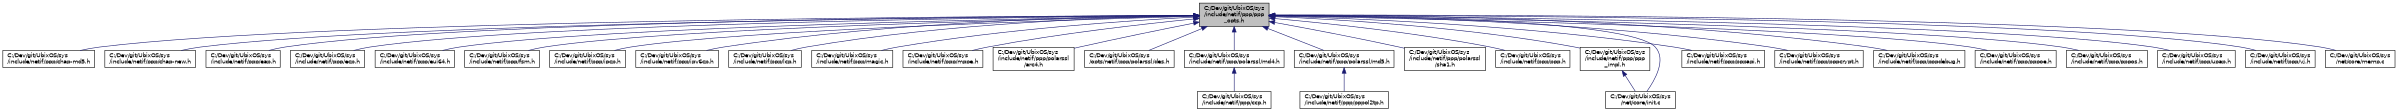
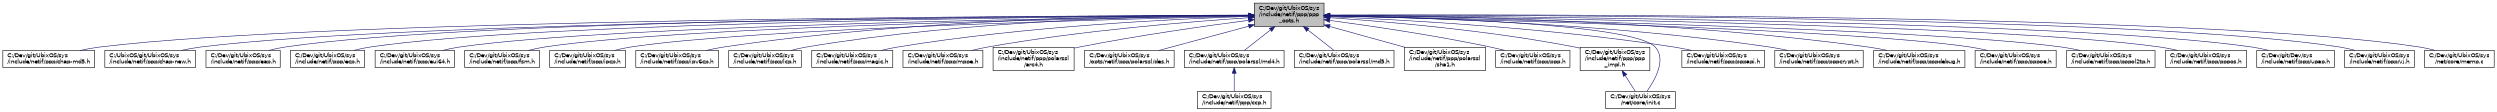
(150, 59) -> (150, 59)
(2196, 59) -> (2296, 59)
(1344, 82) -> (1799, 29)
